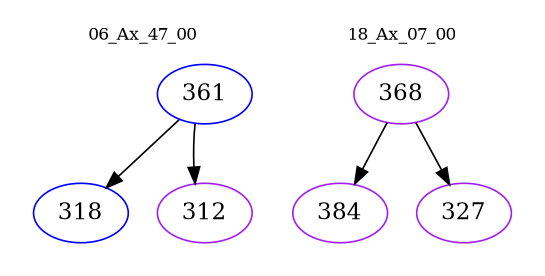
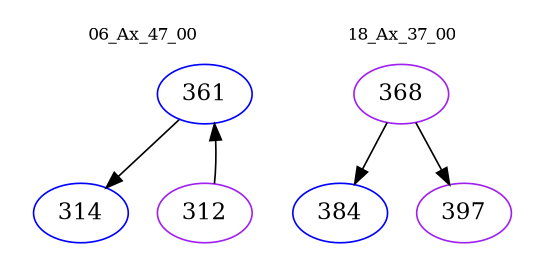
(402, 36) -> (402, 36)
(194, 145) -> (216, 162)
(81, 213) -> (81, 213)
(340, 213) -> (340, 213)
(464, 213) -> (464, 213)
